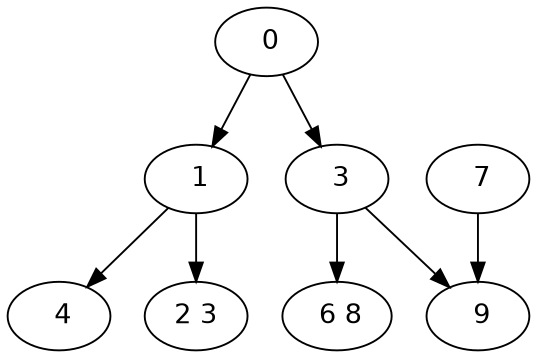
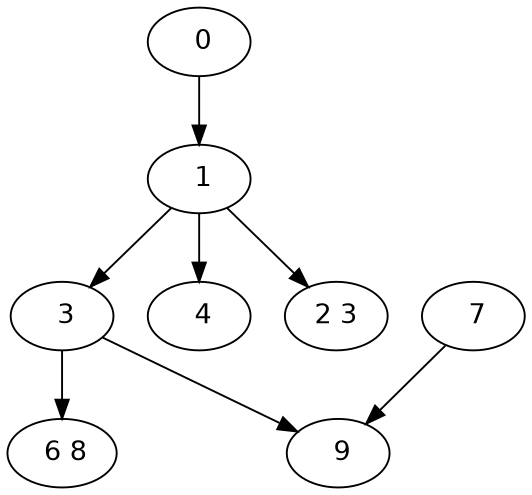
(297, 102) -> (138, 241)
